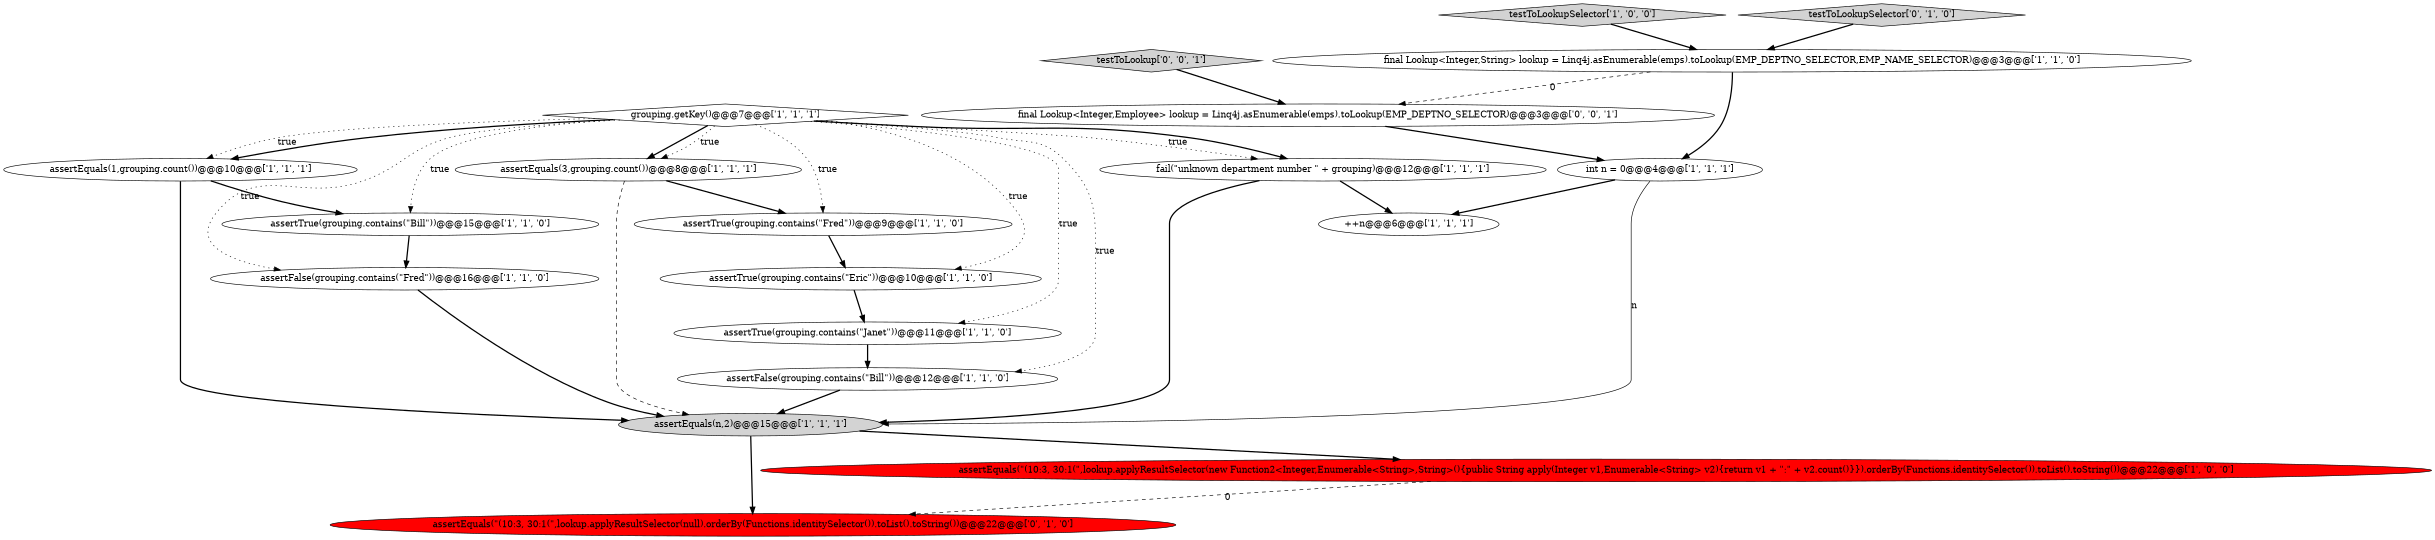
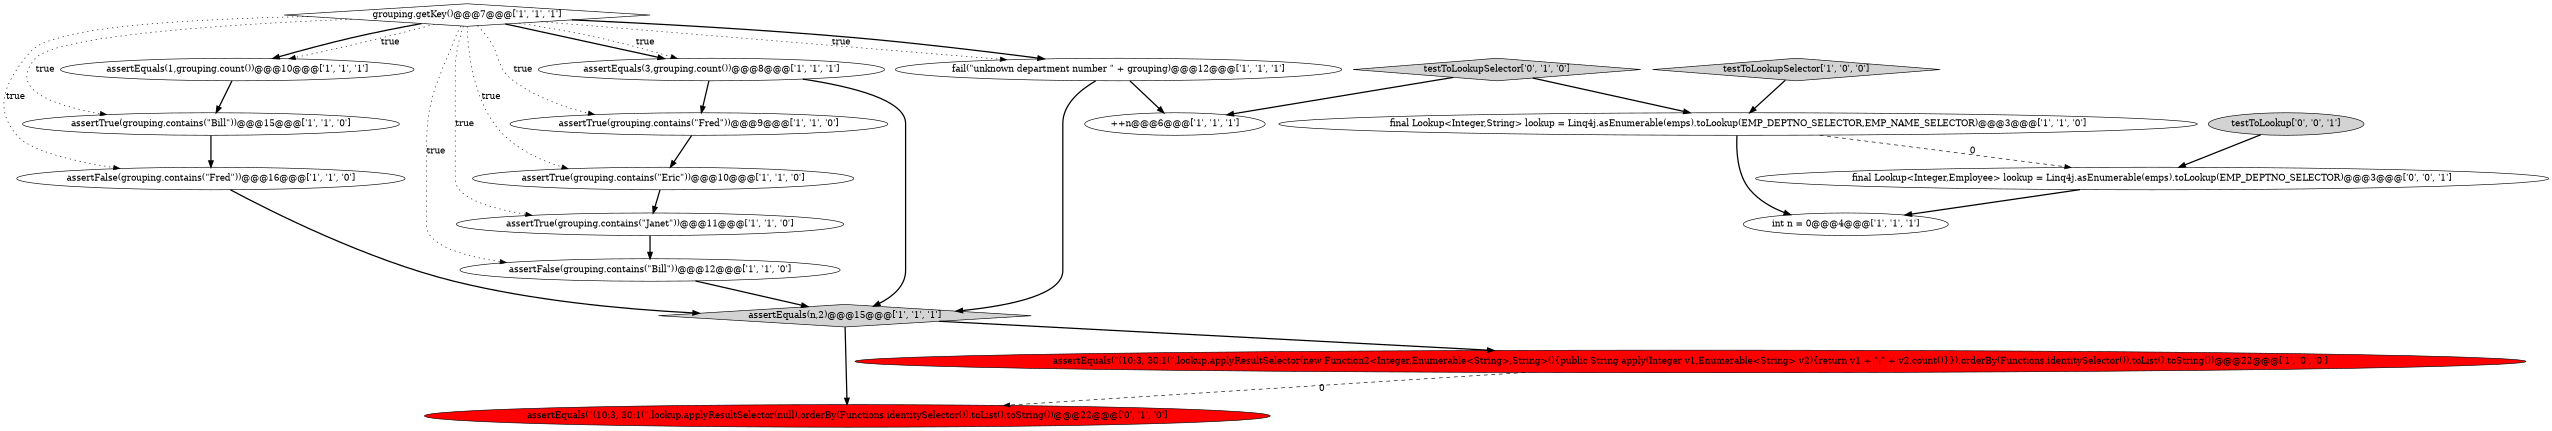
(1151, 61) -> (2286, 124)
(1537, 196) -> (1343, 96)
(616, 319) -> (906, 160)
(300, 403) -> none
(1364, 415) -> none
(750, 425) -> (845, 316)
